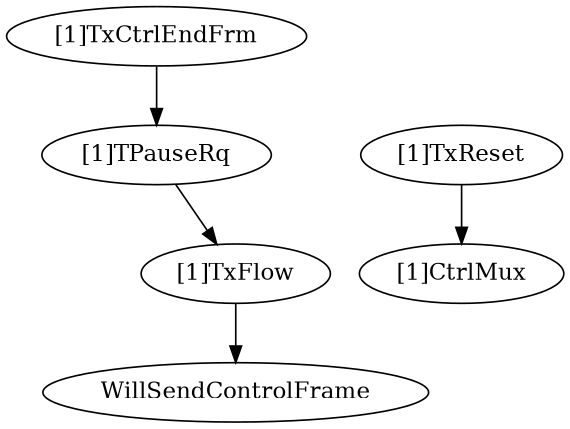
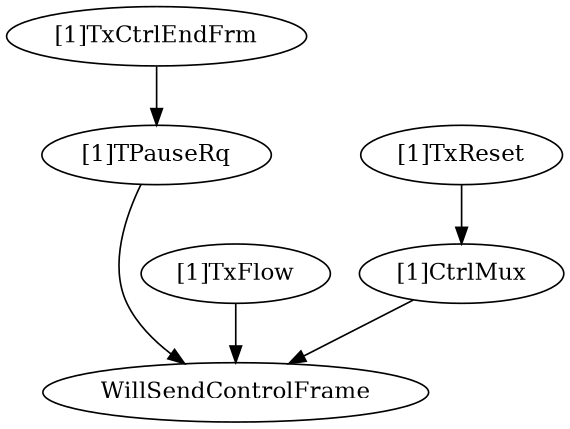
(191, 207) -> (120, 276)
none -> (359, 328)
